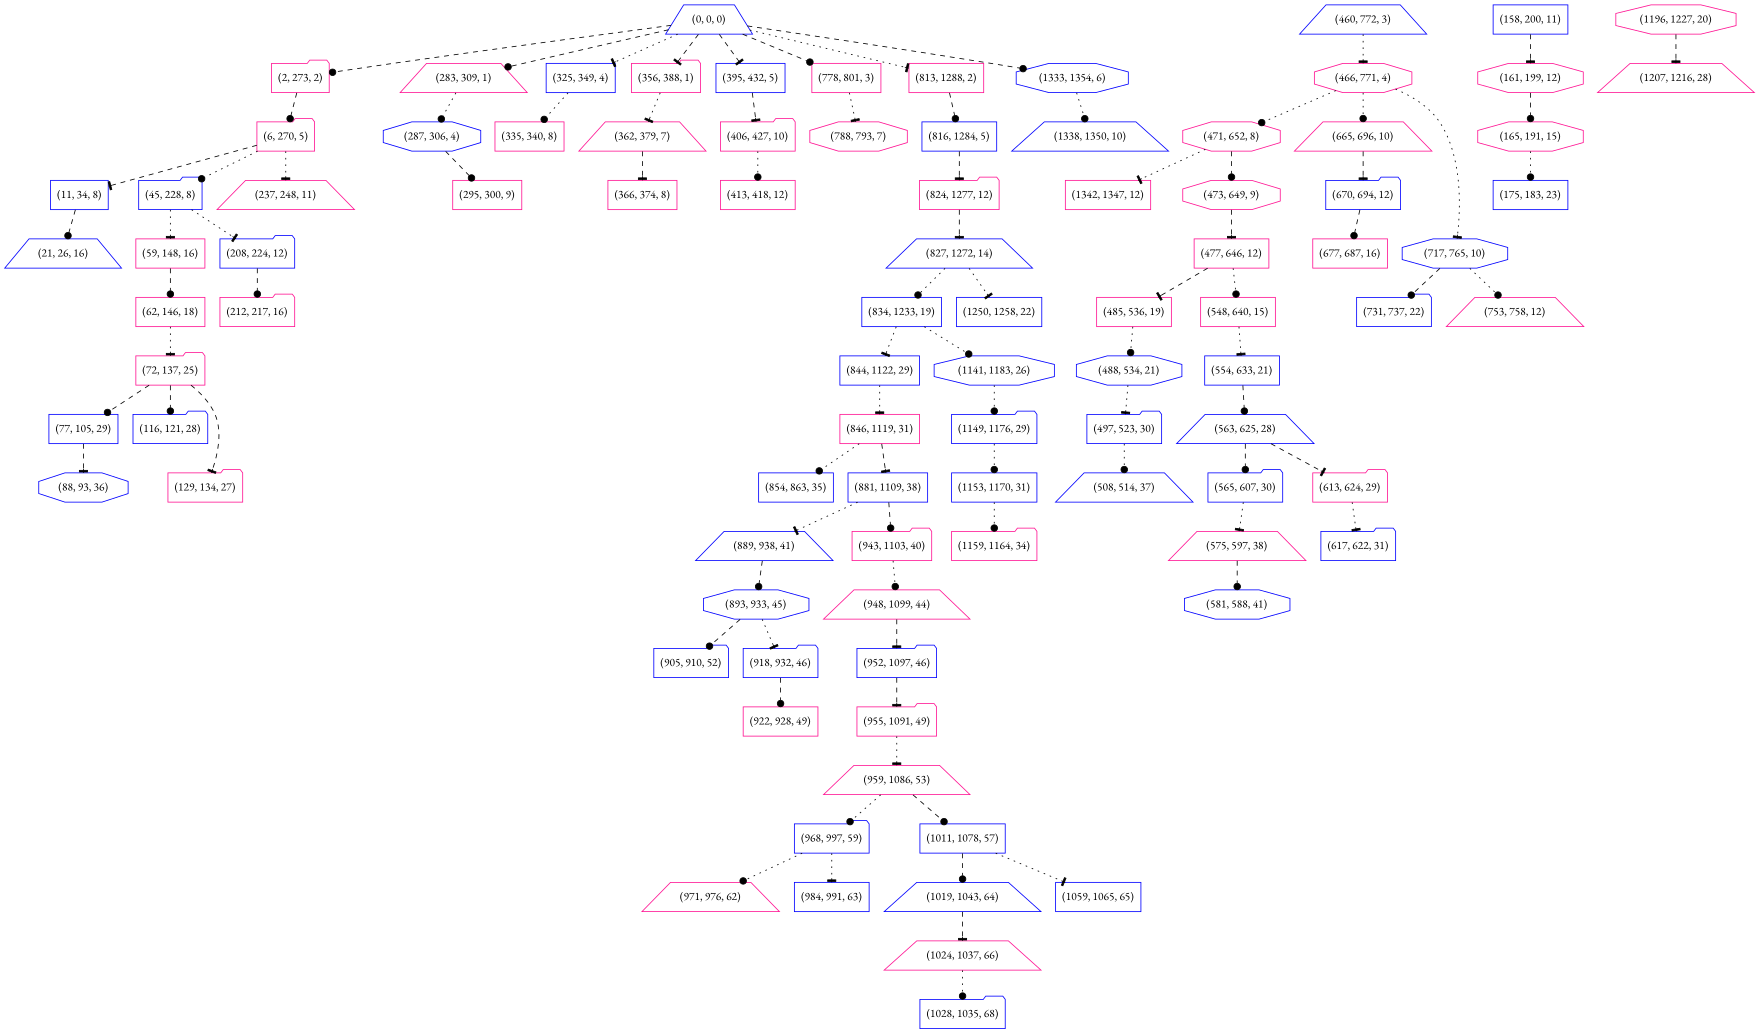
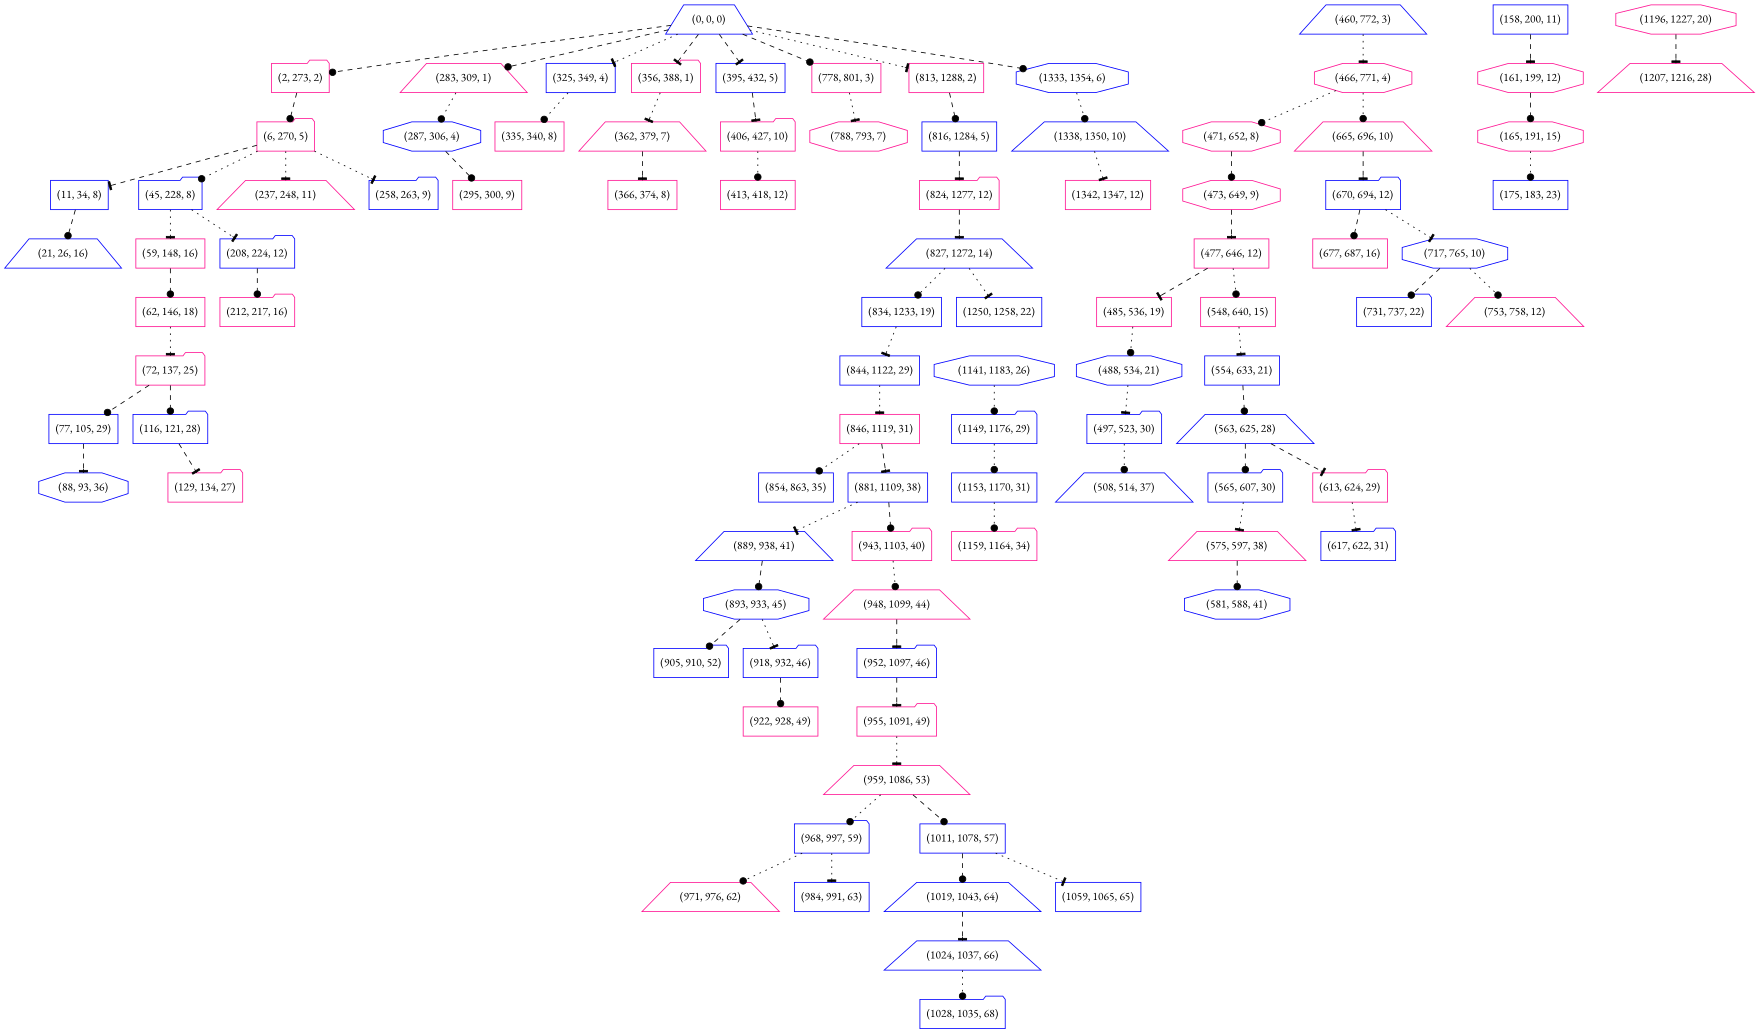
(1452, 149) -> (1407, 223)
(1174, 164) -> (1098, 164)
none -> (404, 195)
(945, 340) -> none
(218, 423) -> (187, 457)
(963, 956) -> (963, 956)
